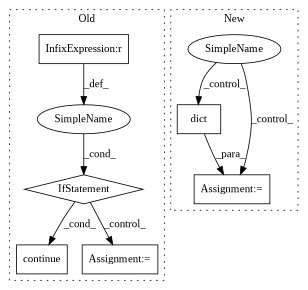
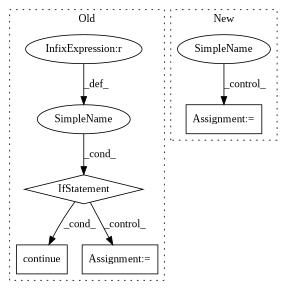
(84, 49) -> (84, 49)
(199, 119) -> none
